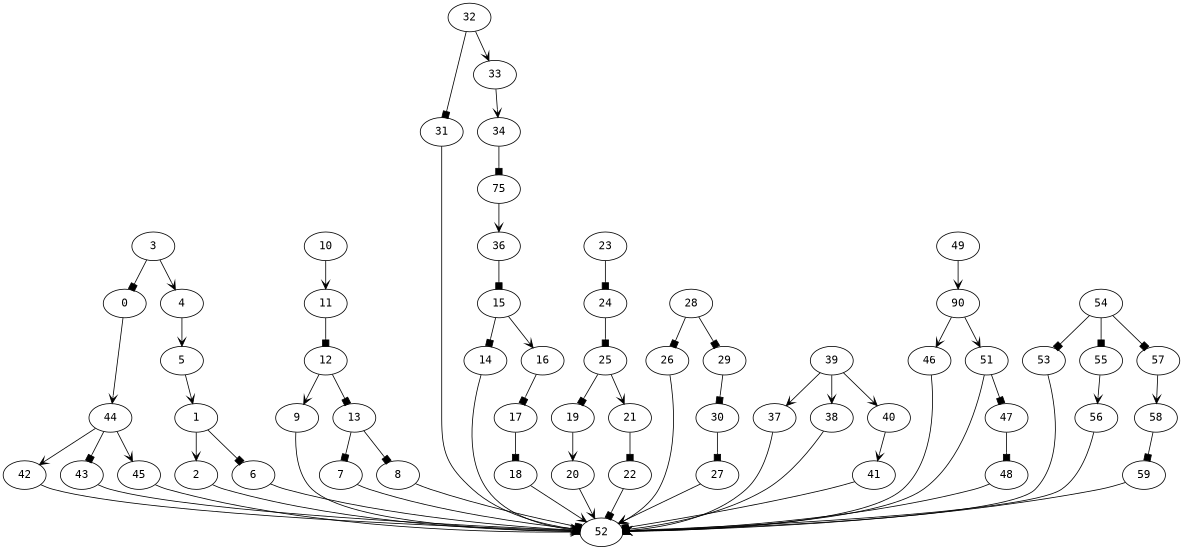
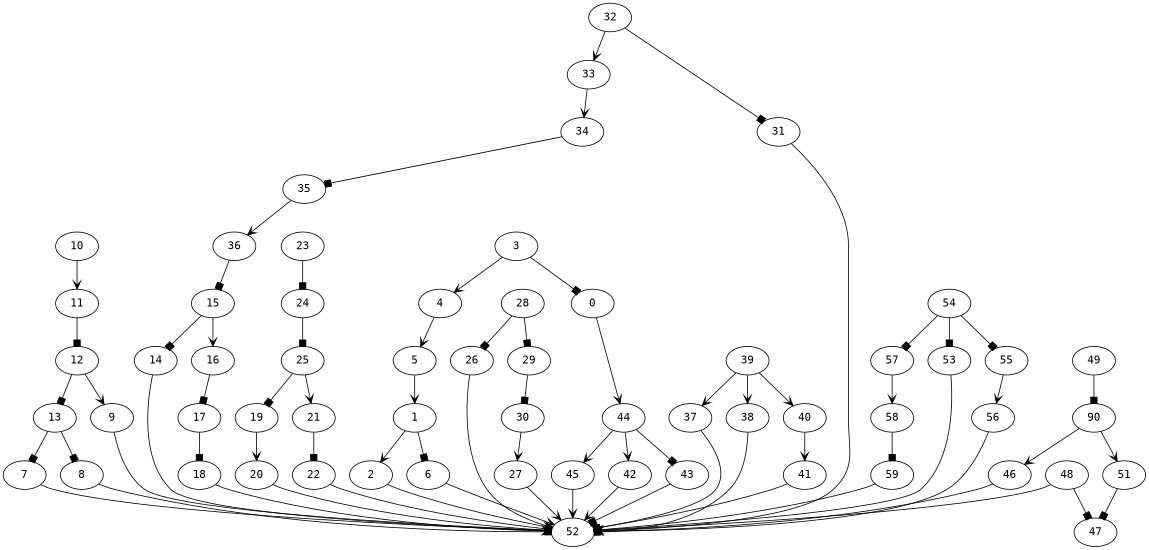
(499, 189) -> (304, 189)
(958, 271) -> (1094, 385)
(717, 443) -> (520, 442)
(1007, 443) -> (1079, 500)
(907, 497) -> none
